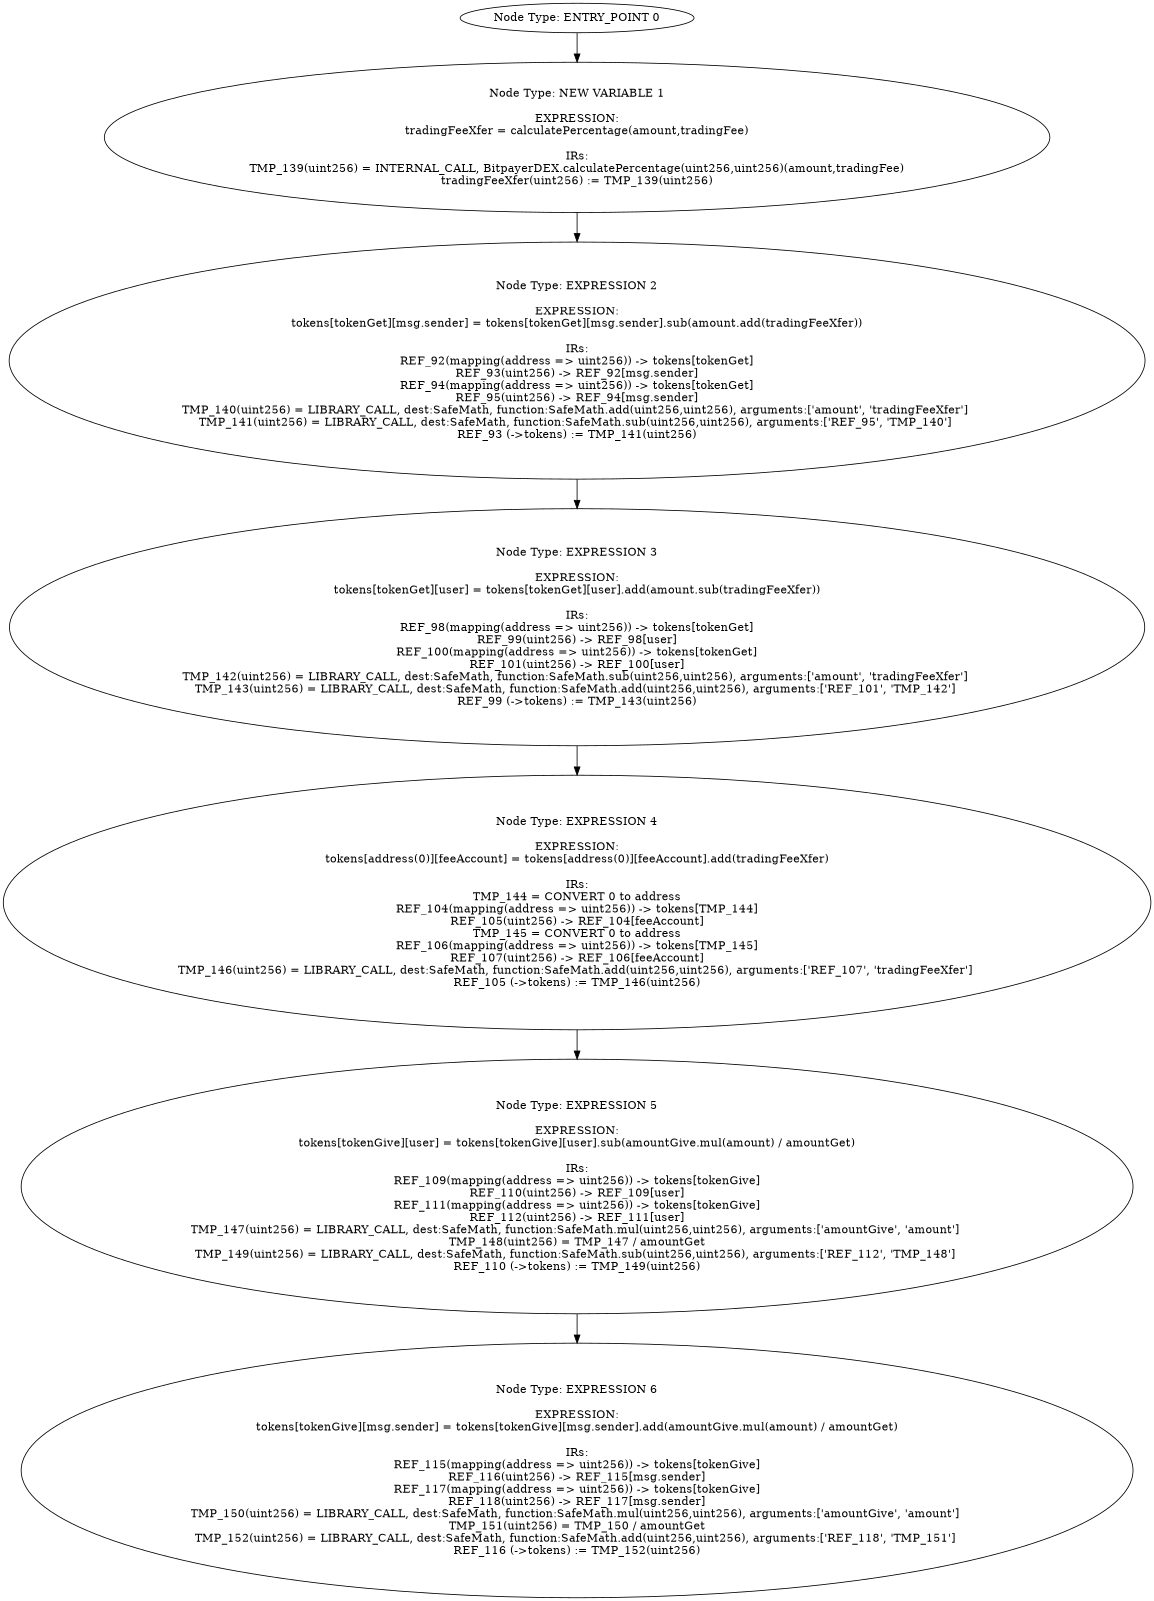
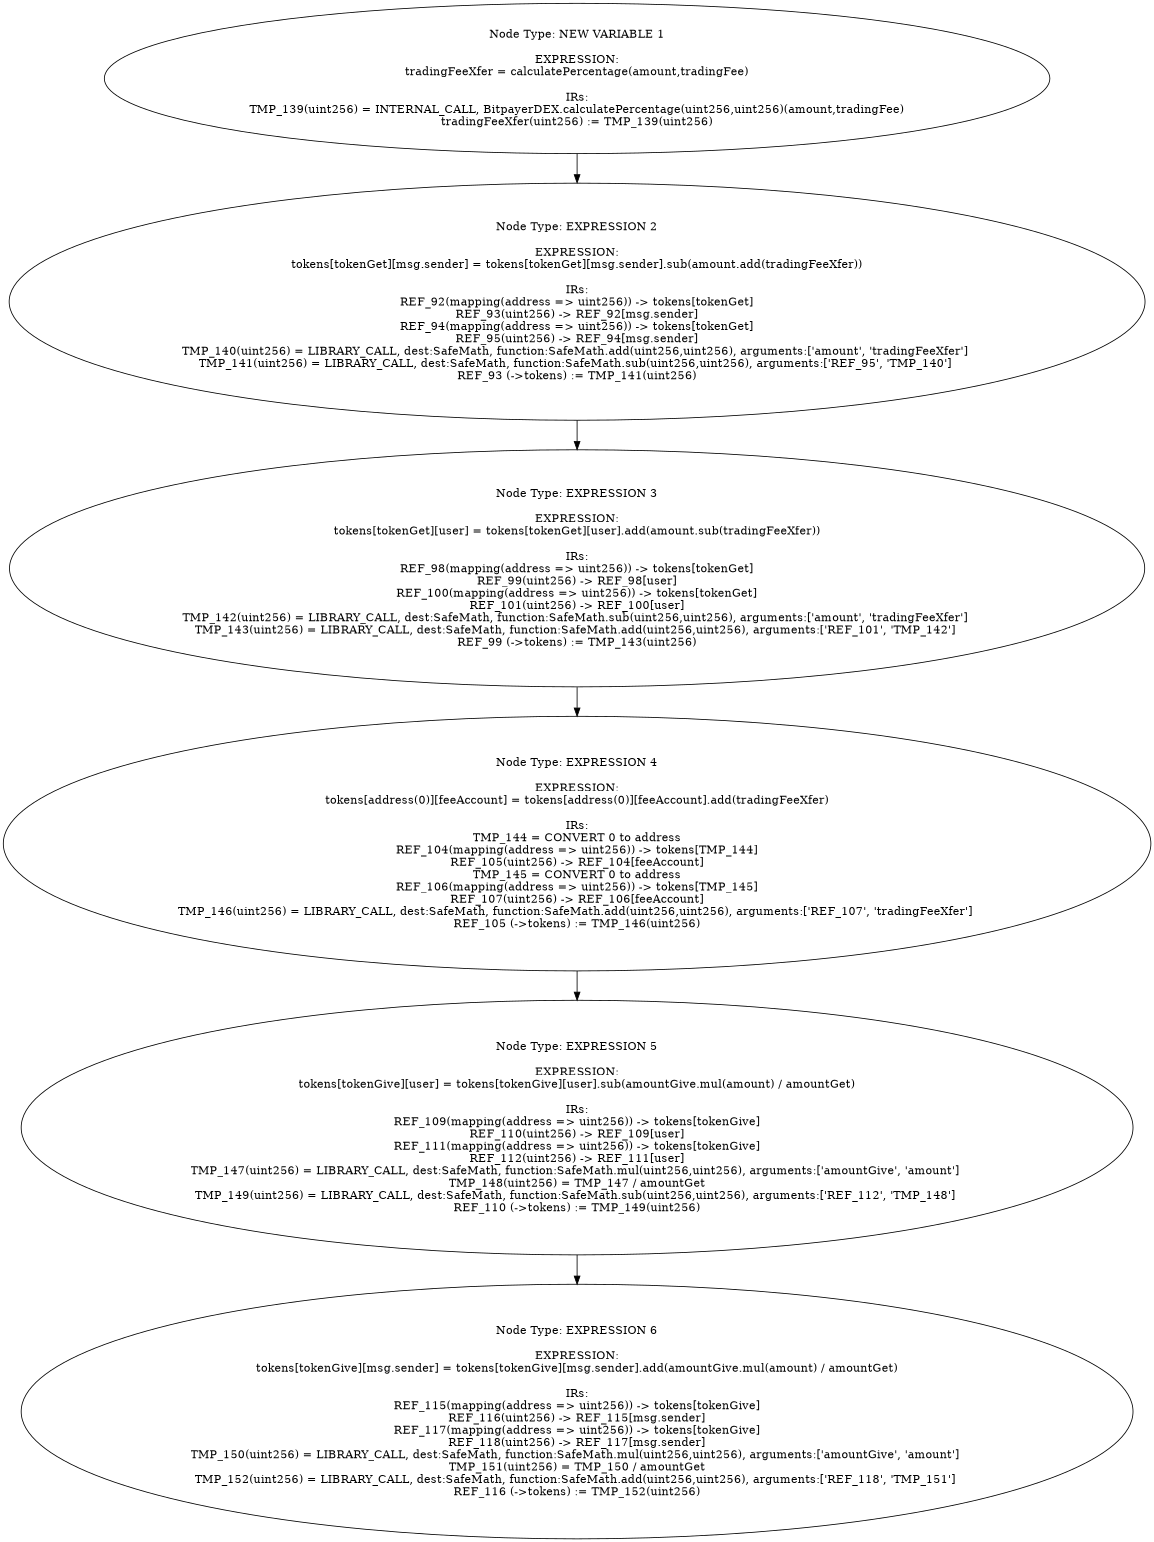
(577, 18) -> none
